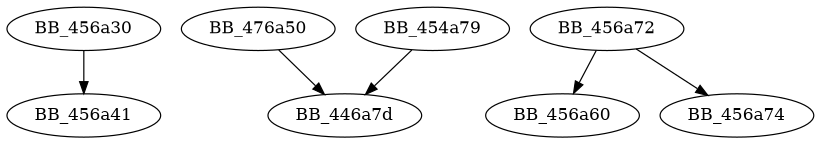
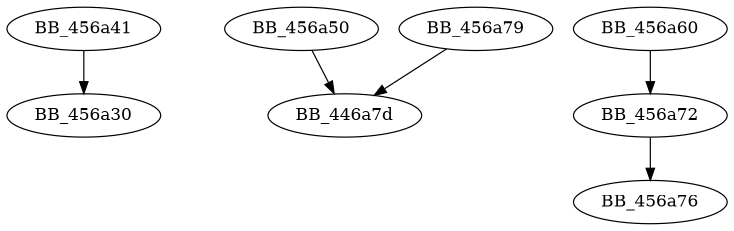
(258, 29) -> (302, 29)
(433, 29) -> (476, 29)
(84, 66) -> (84, 66)
(588, 67) -> (650, 66)
(737, 115) -> (650, 202)
